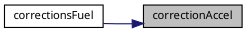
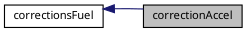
(118, 24) -> (129, 9)
